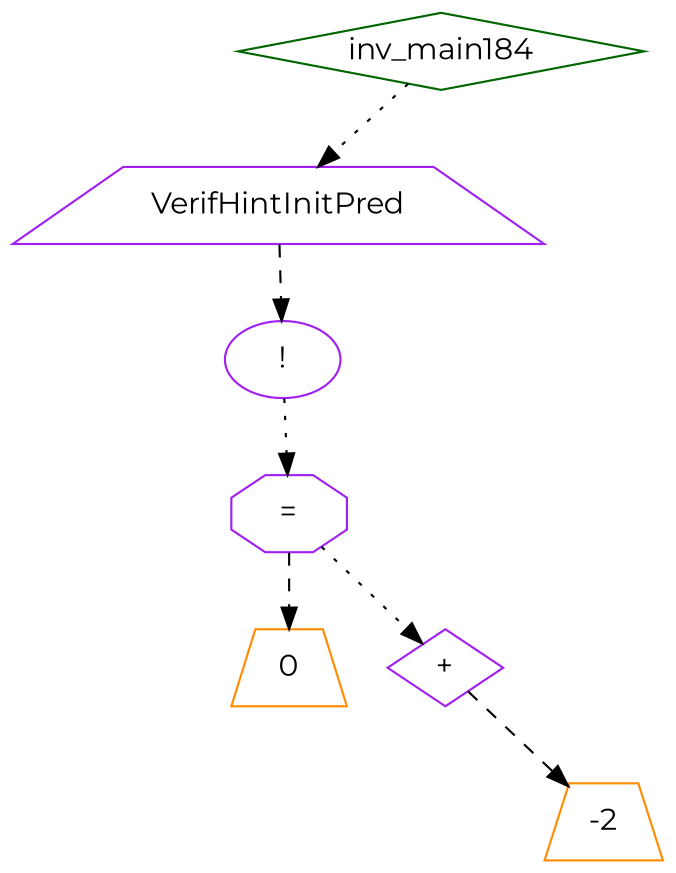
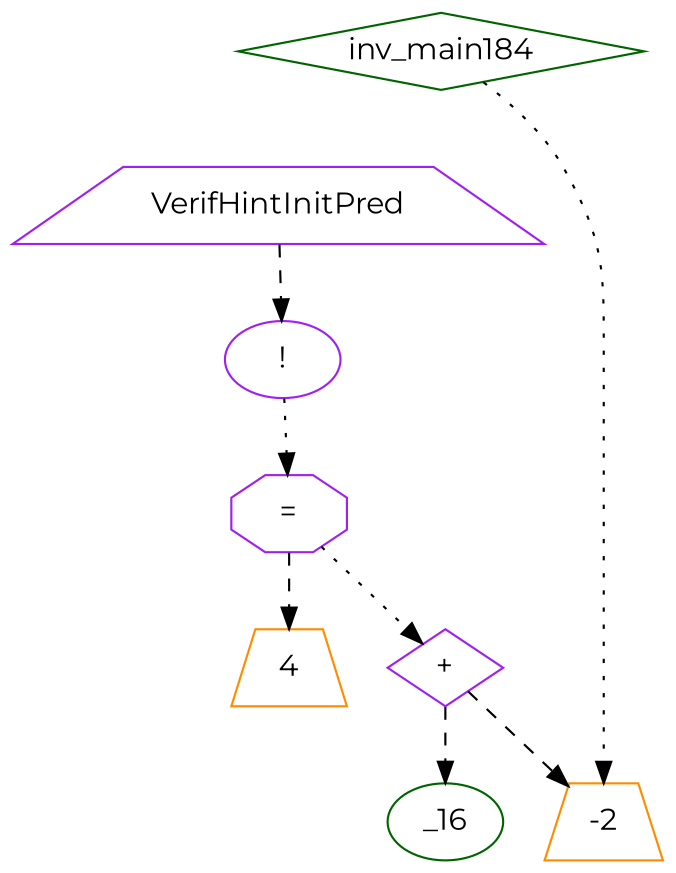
(371, 118) -> (604, 402)
(289, 668) -> (289, 668)
none -> (445, 822)
